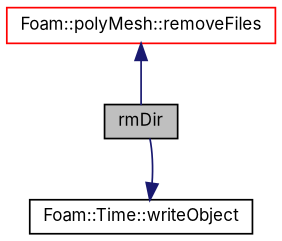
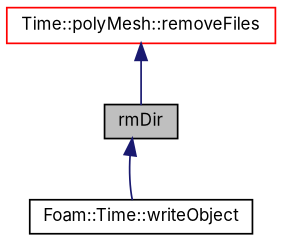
(141, 26) -> (141, 26)
(152, 161) -> (130, 178)
